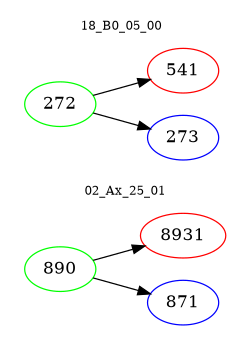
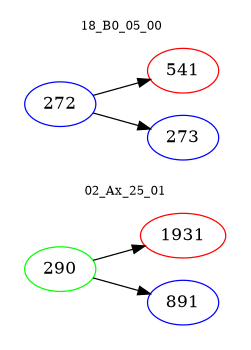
(60, 104) -> (60, 104)
(183, 236) -> (183, 236)
(60, 269) -> (60, 269)
(183, 303) -> (183, 303)
